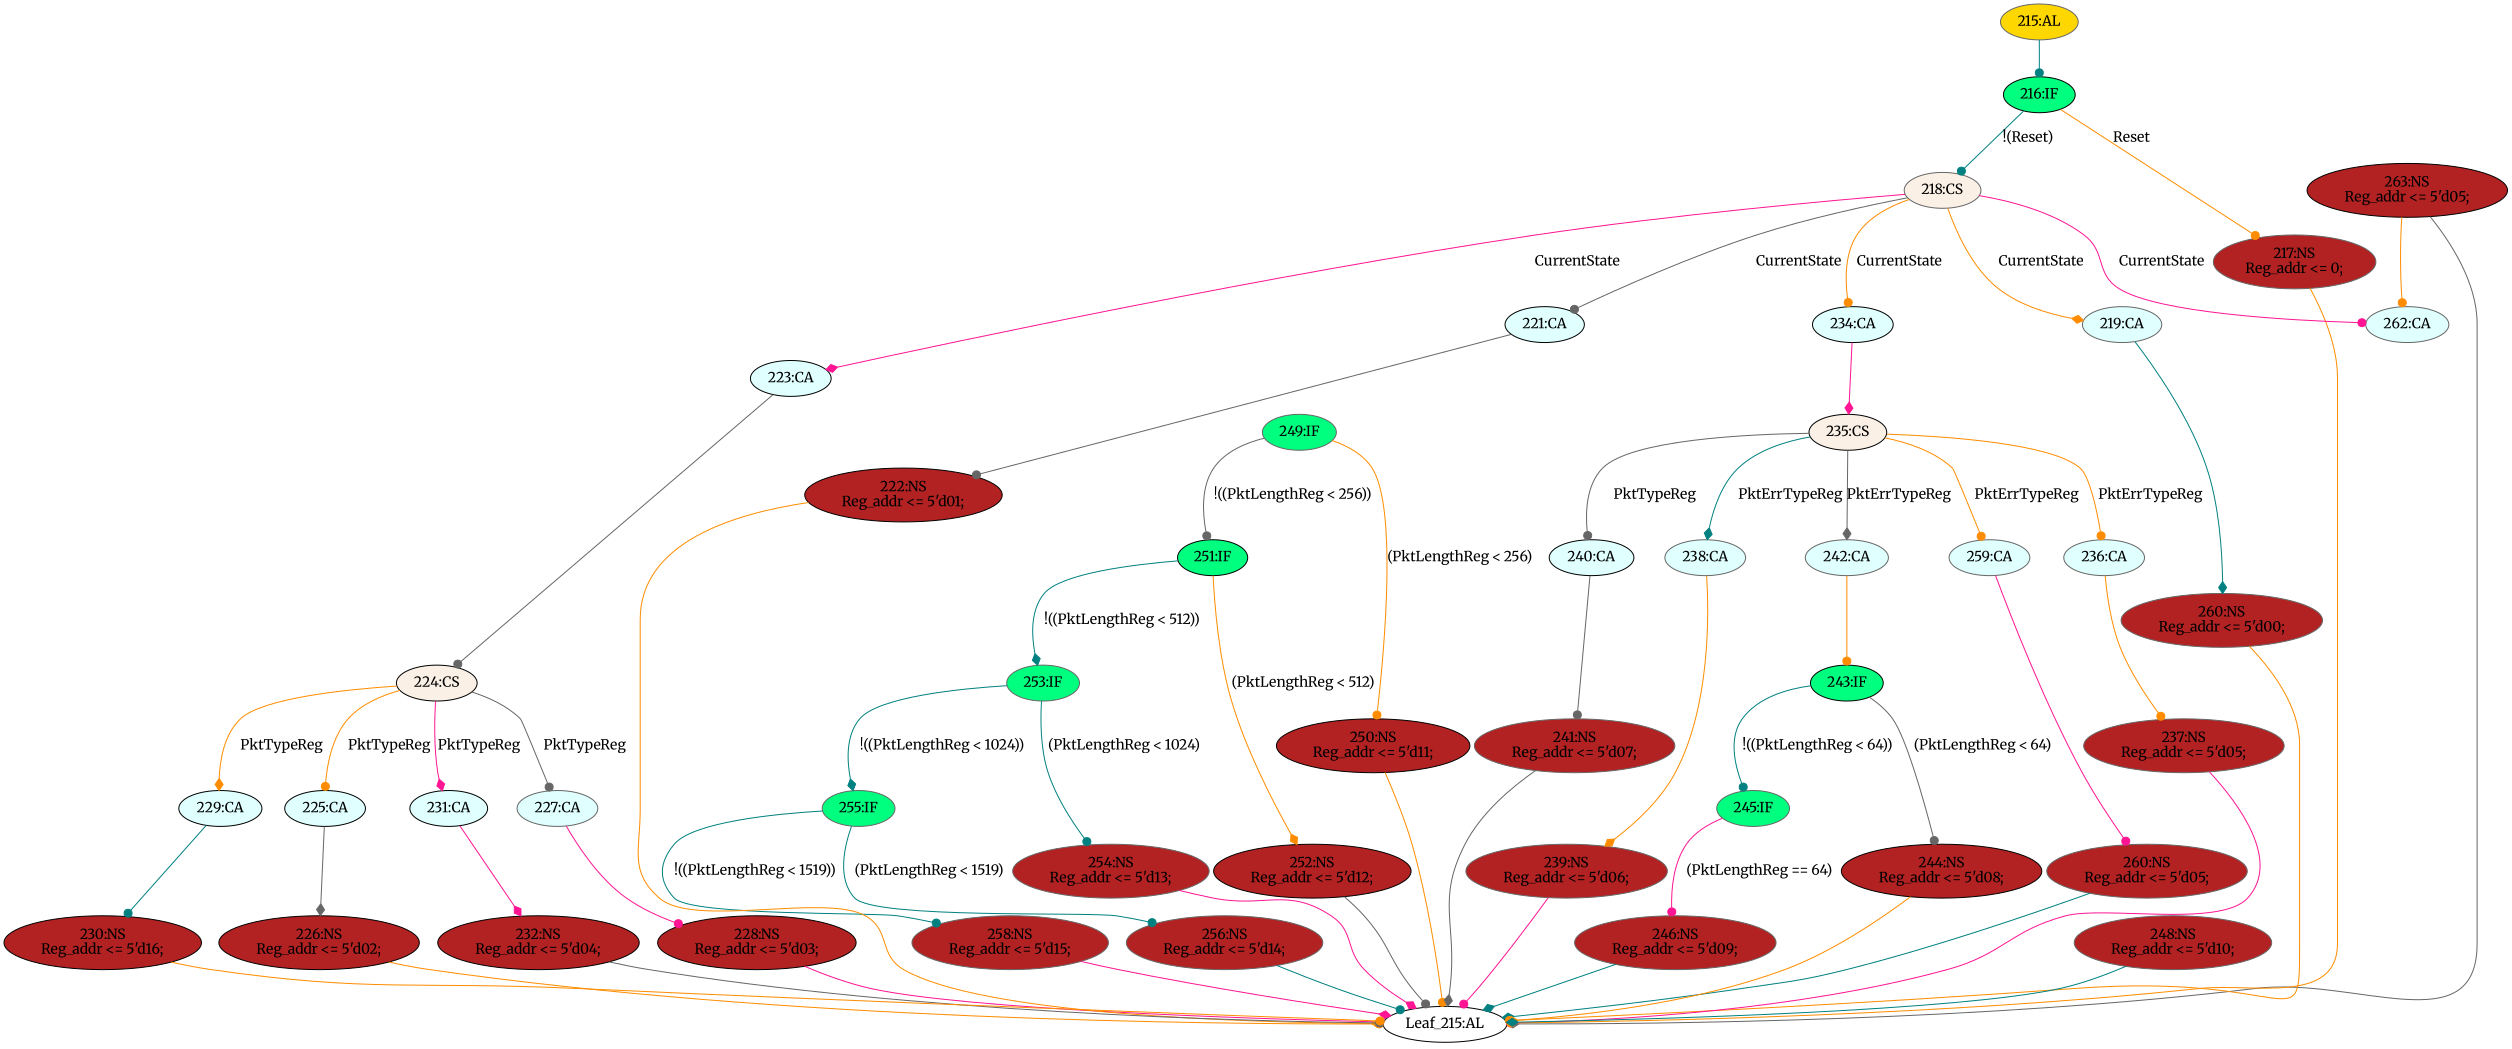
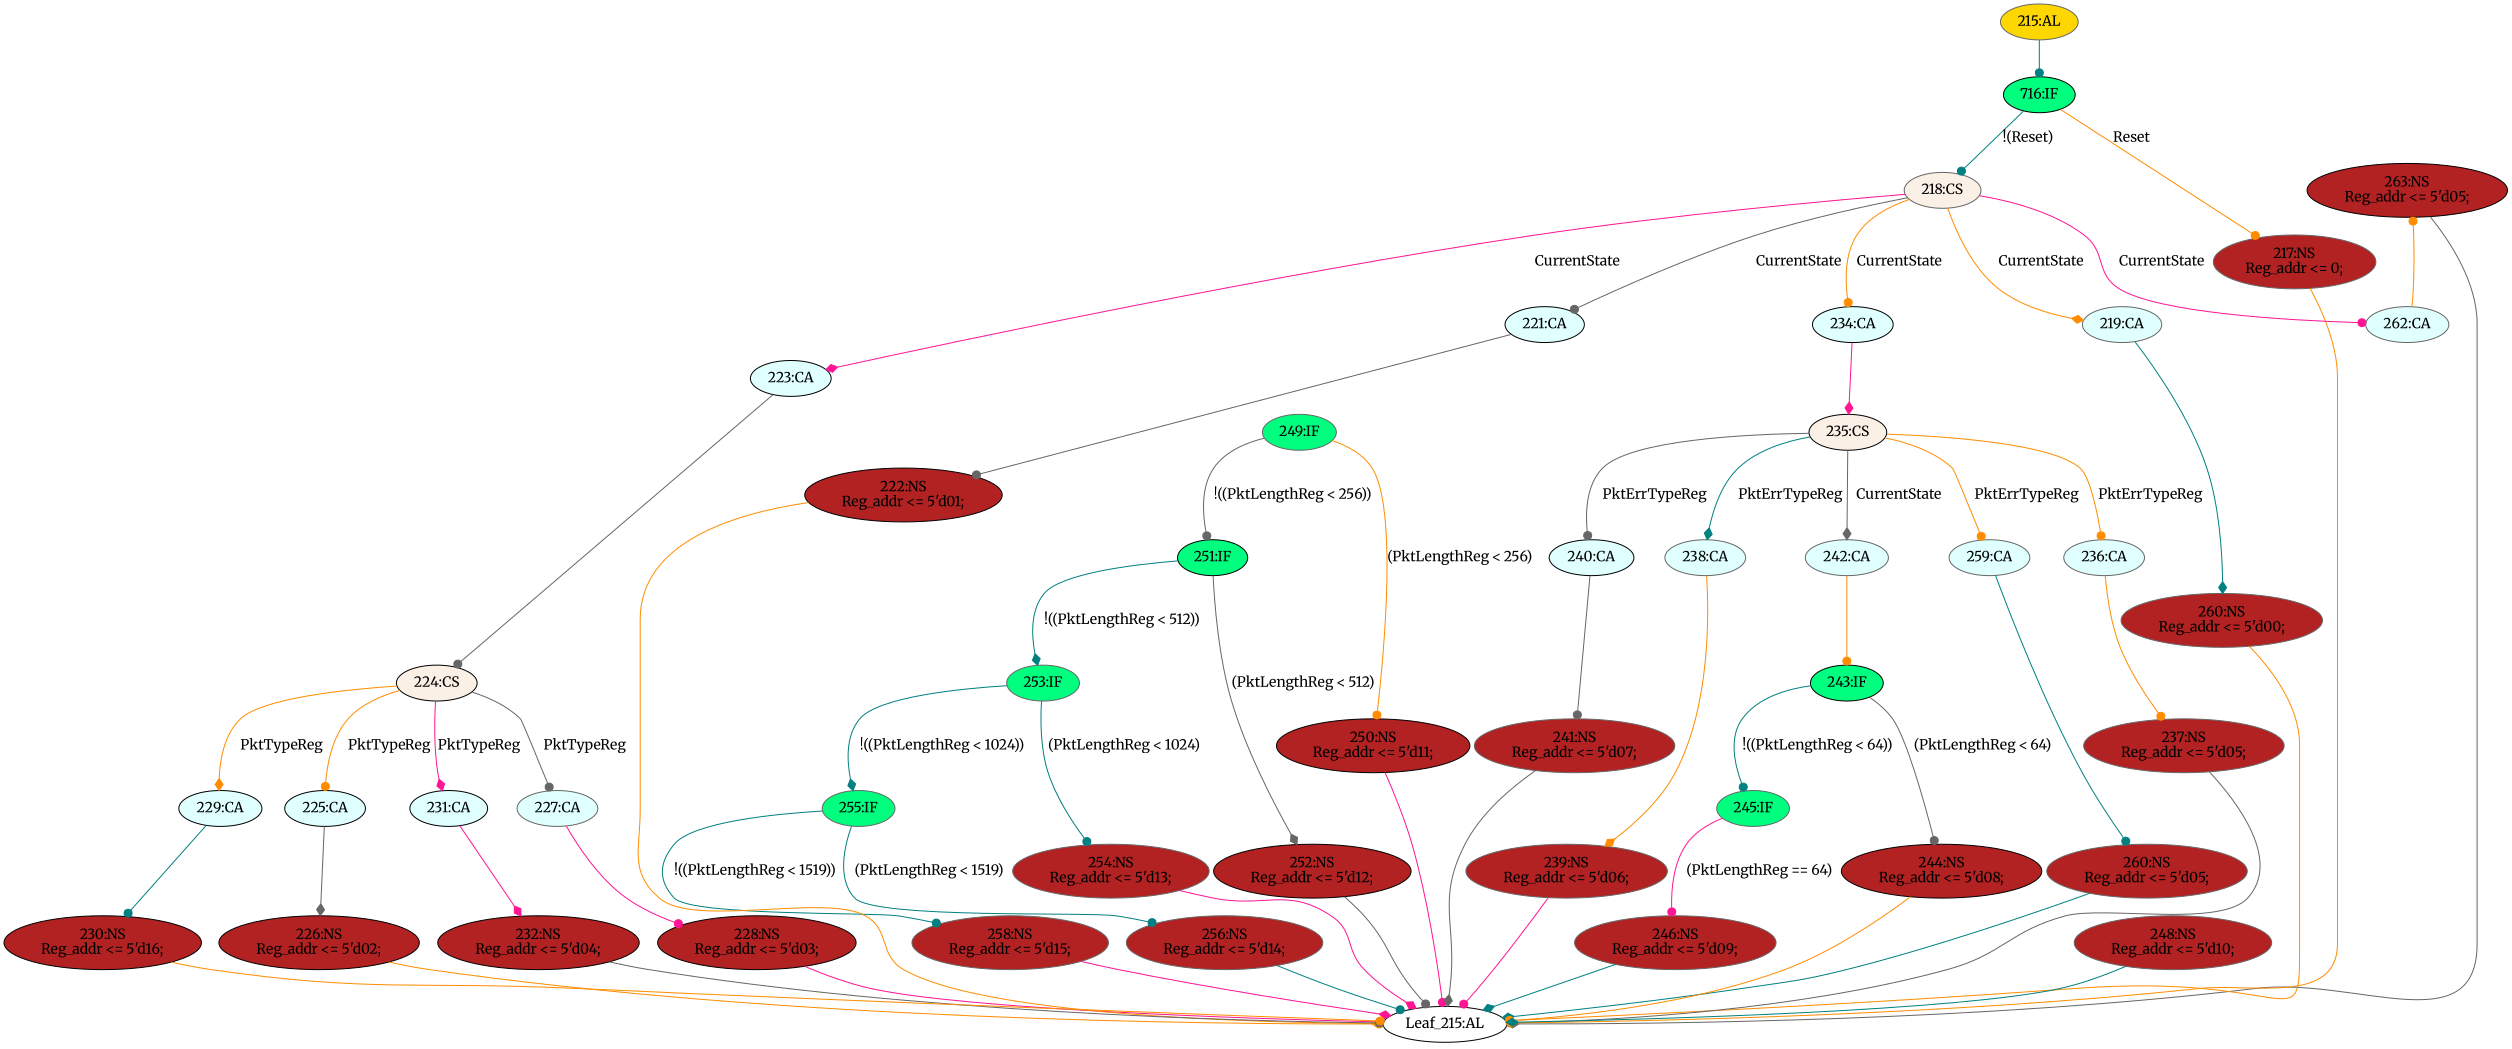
(2039, 95) -> (2039, 95)
(2401, 258) -> (2414, 266)
(1655, 495) -> (1655, 495)
(1899, 495) -> (1899, 495)
(1234, 710) -> (1234, 710)
(2051, 711) -> (2051, 711)
(1422, 883) -> (1422, 883)
(1958, 966) -> (1958, 966)
(1753, 980) -> (1753, 980)
